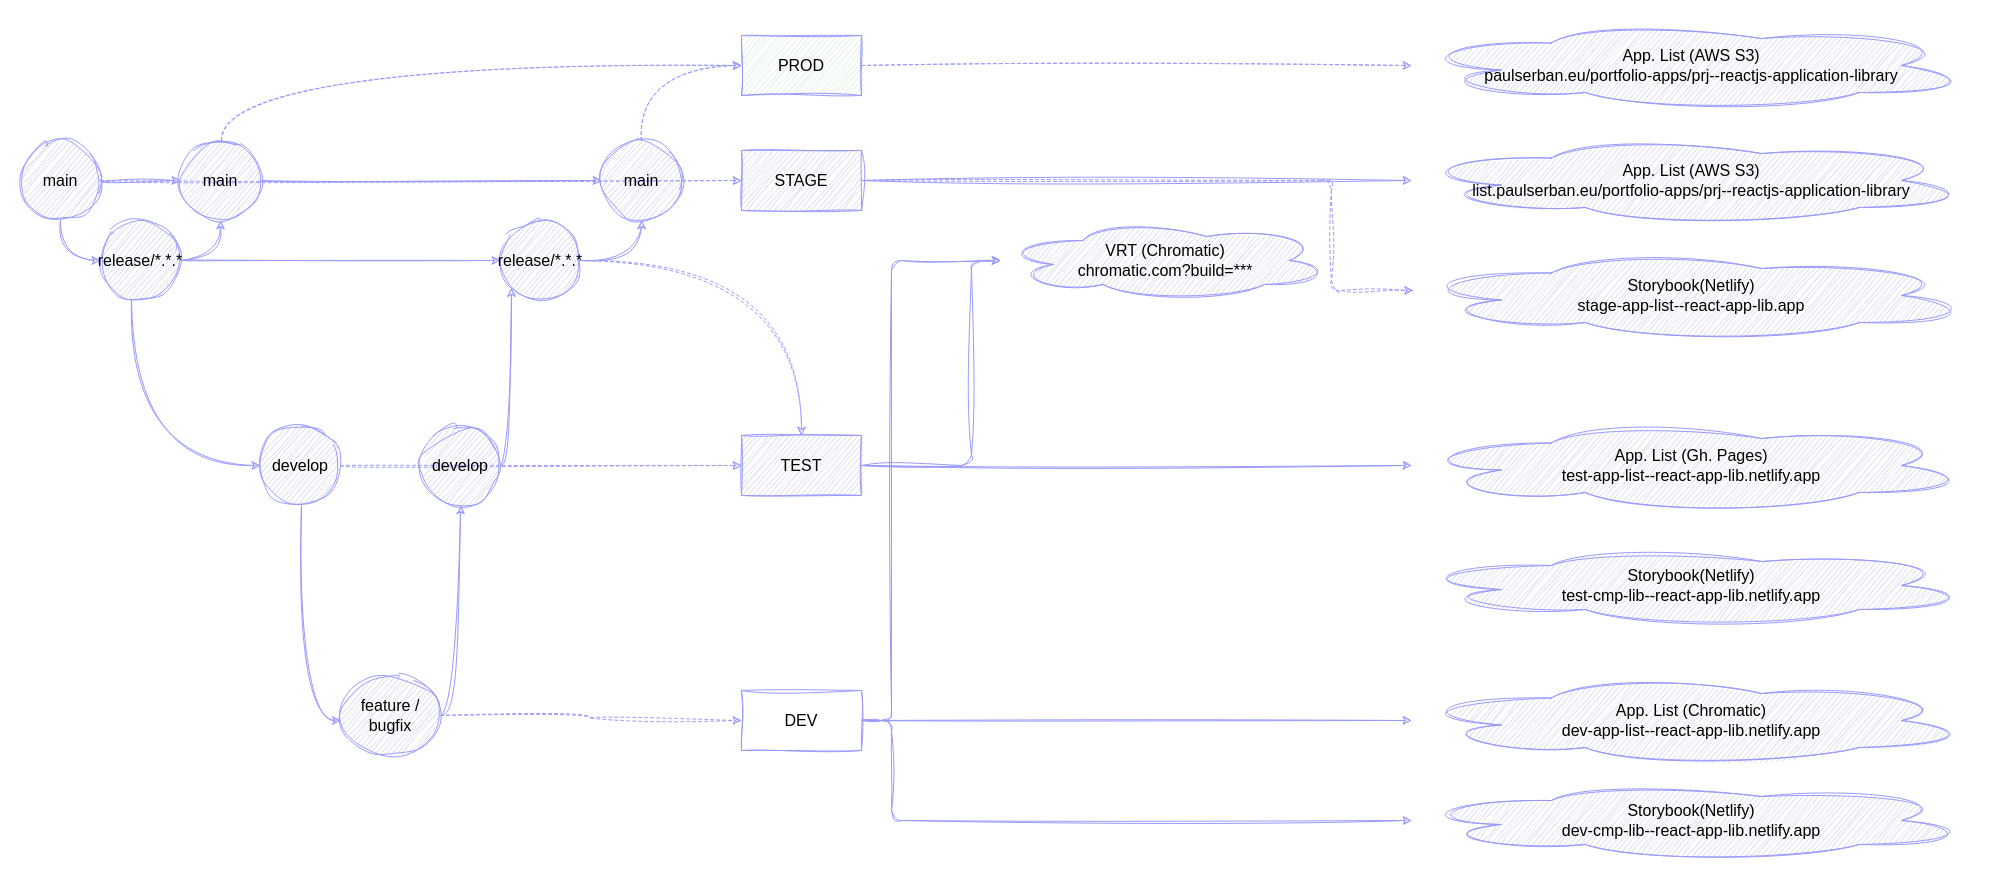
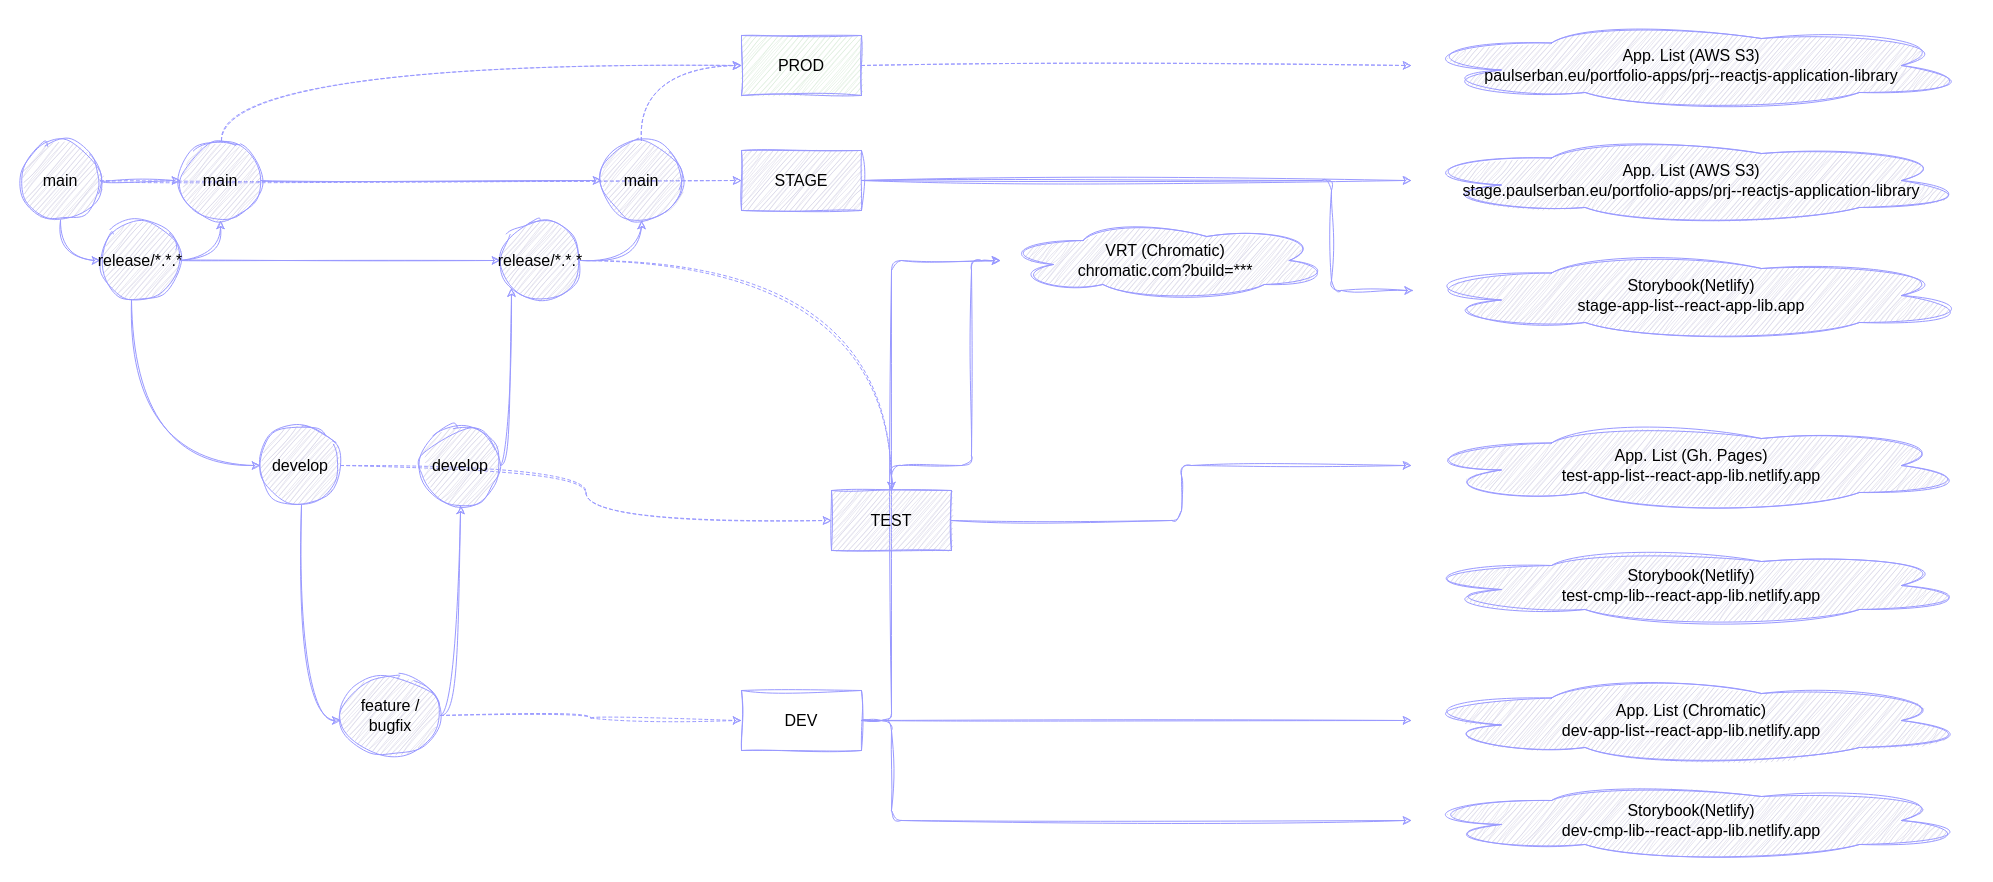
(1692, 181) -> (1692, 181)
(1332, 270) -> (1332, 270)
(802, 466) -> (892, 521)
